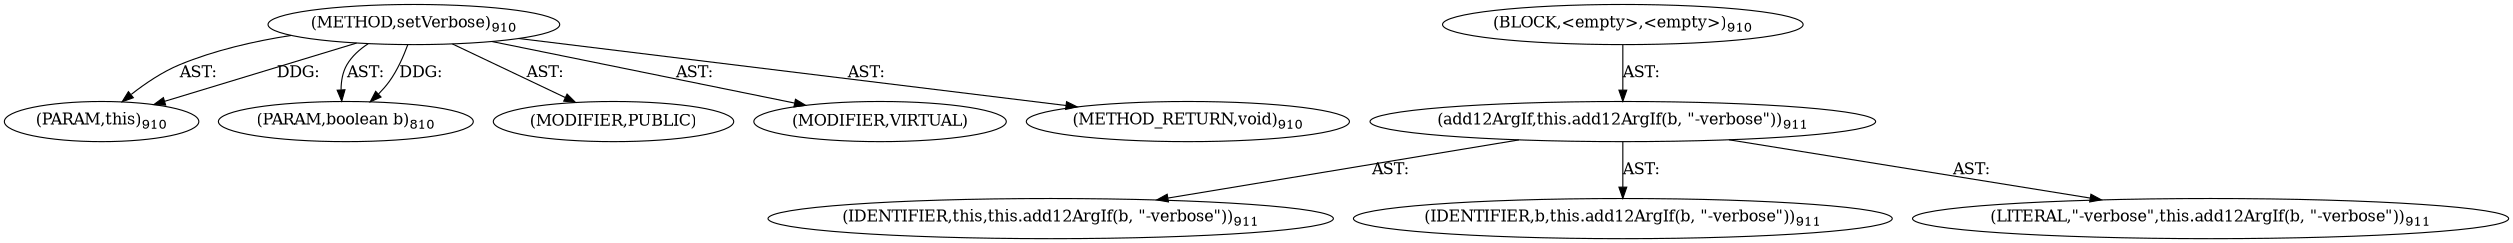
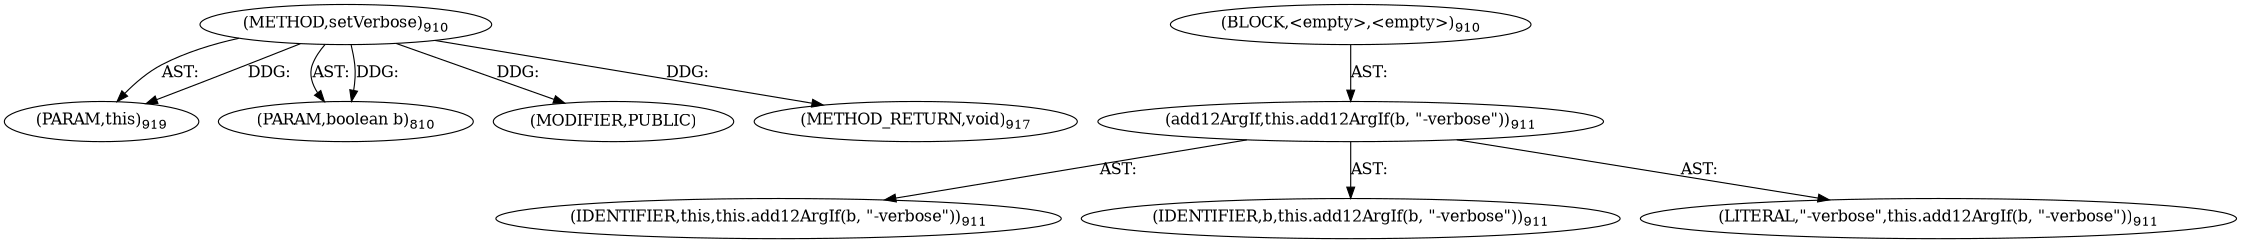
(548, 73) -> (520, 73)
(869, 73) -> (690, 73)
(155, 120) -> (155, 120)
(1290, 120) -> (1018, 120)
(880, 122) -> none
